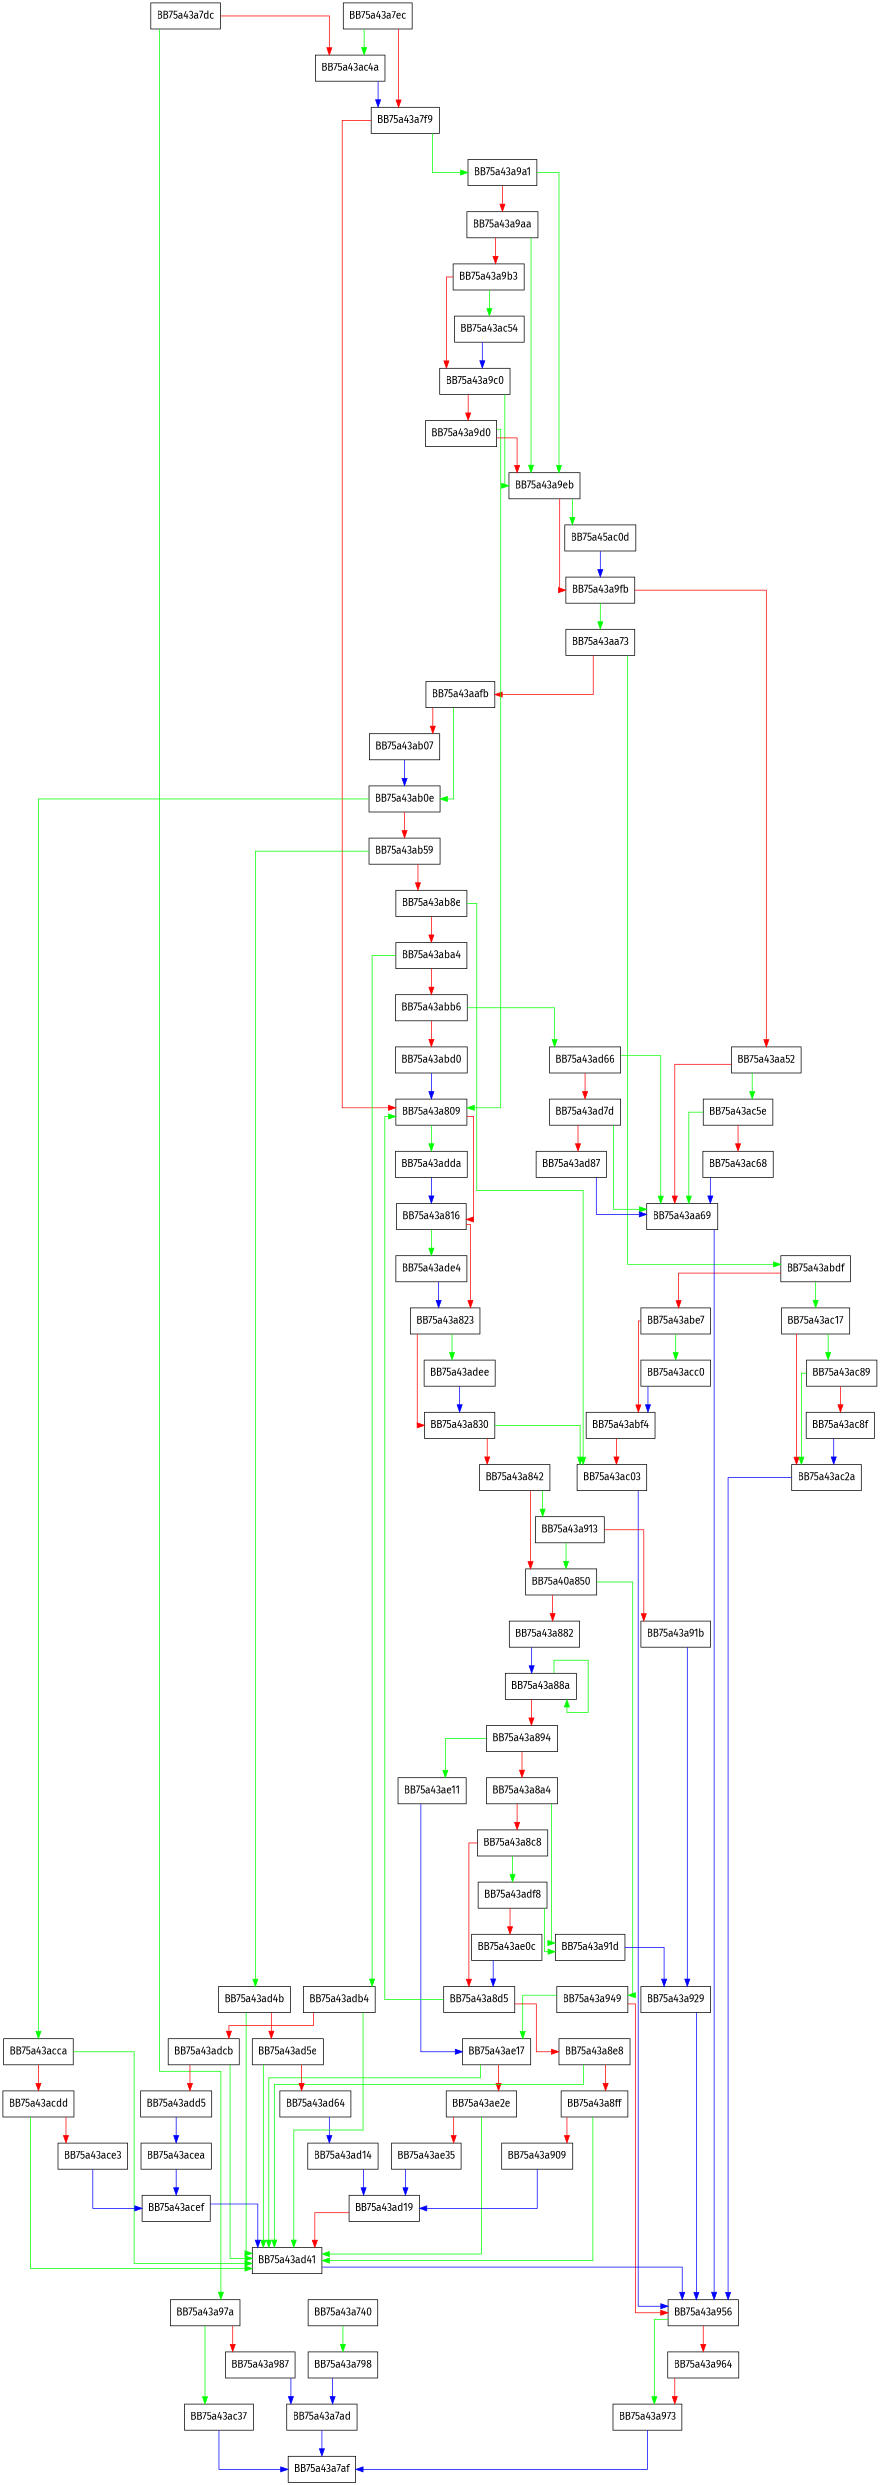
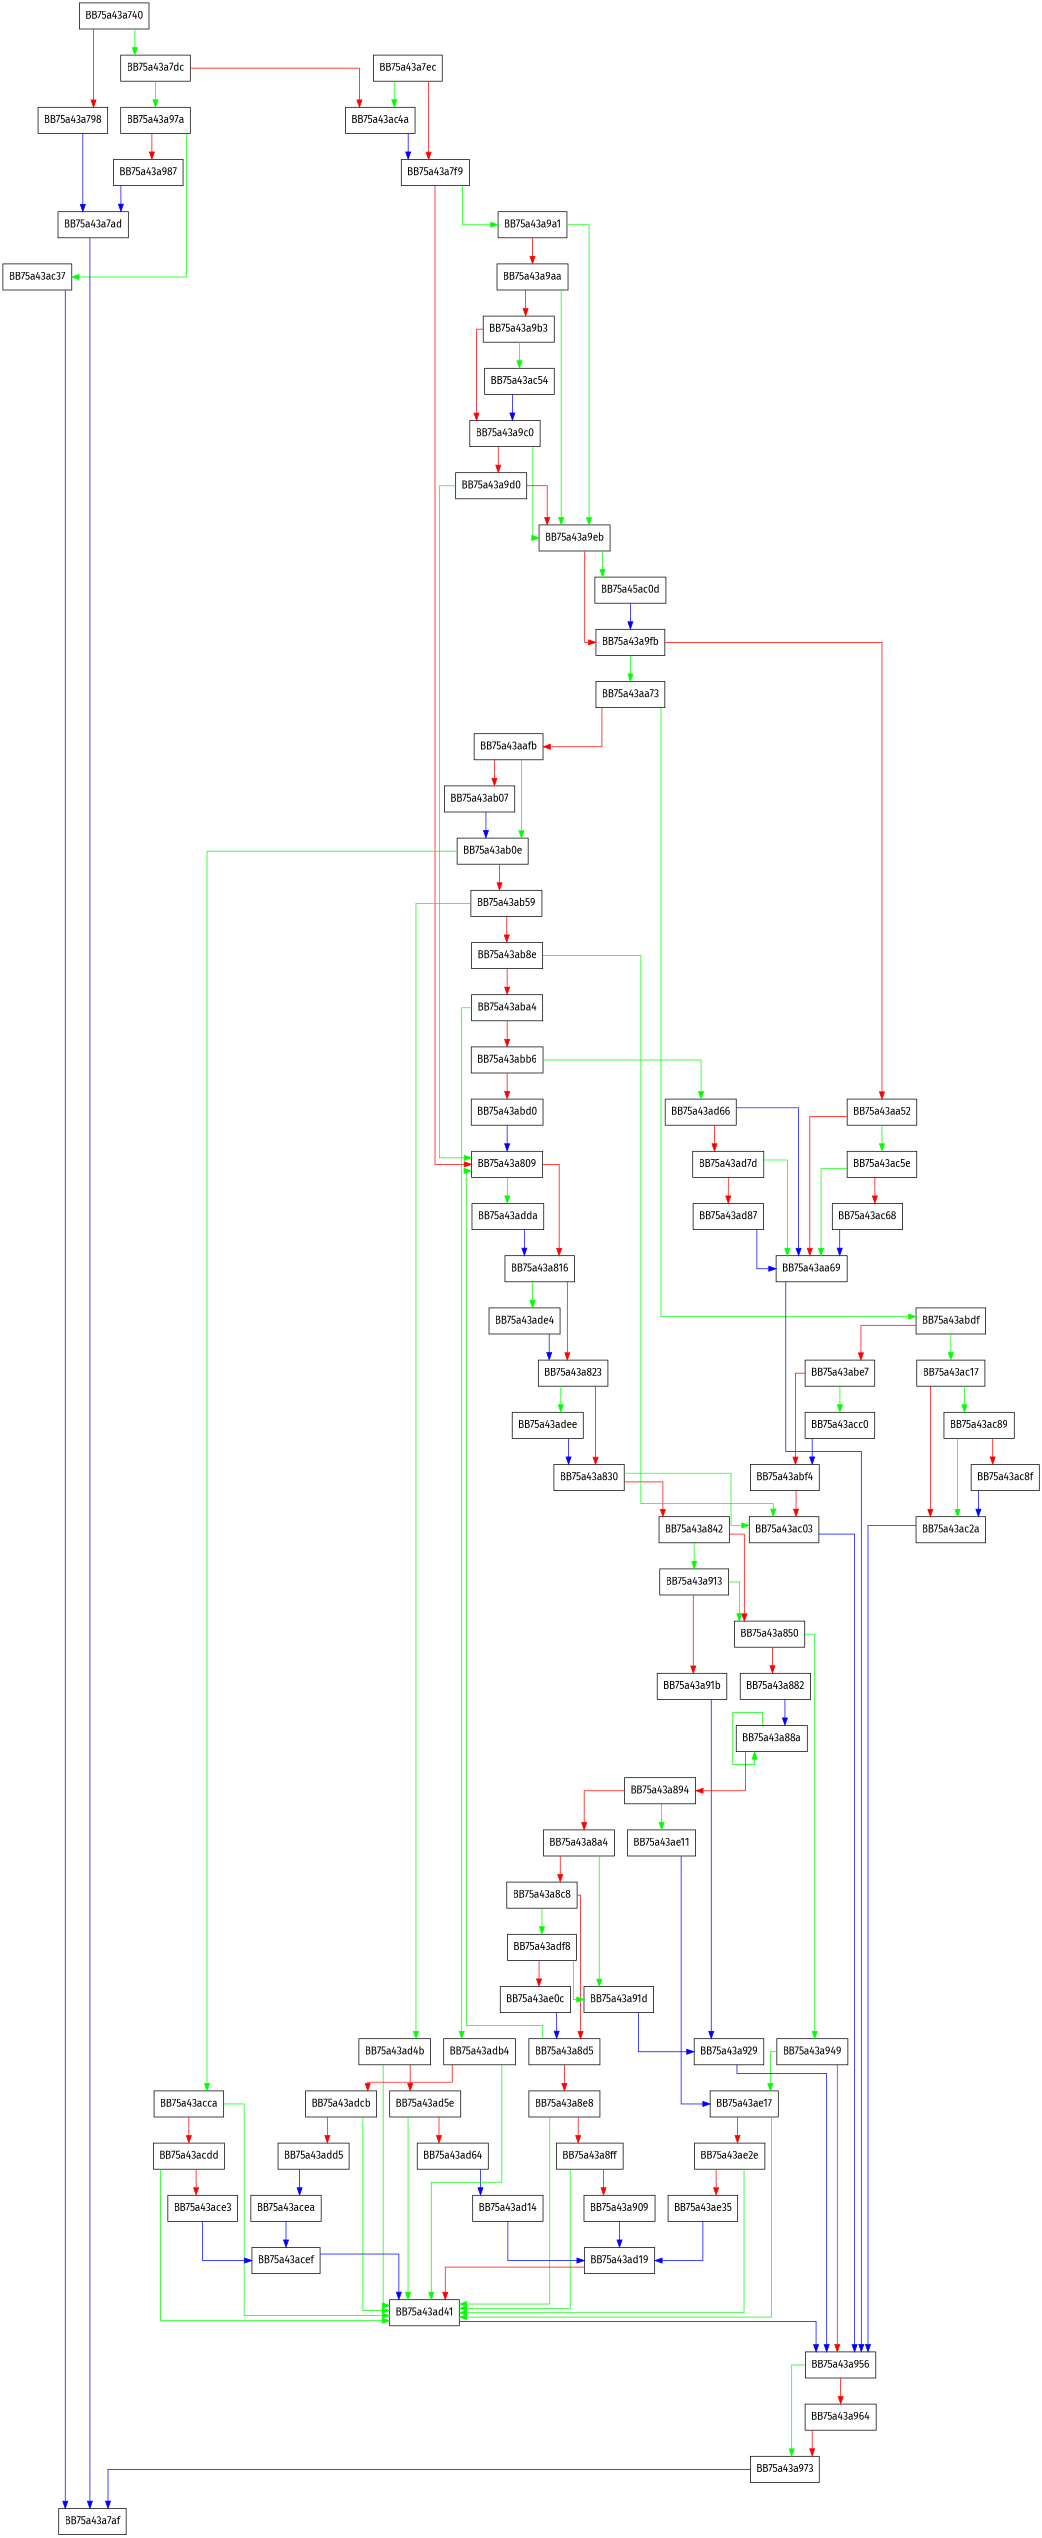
none -> (135, 38)
(661, 1106) -> (799, 1147)
(561, 1582) -> (770, 1634)
(343, 2335) -> (94, 65)
